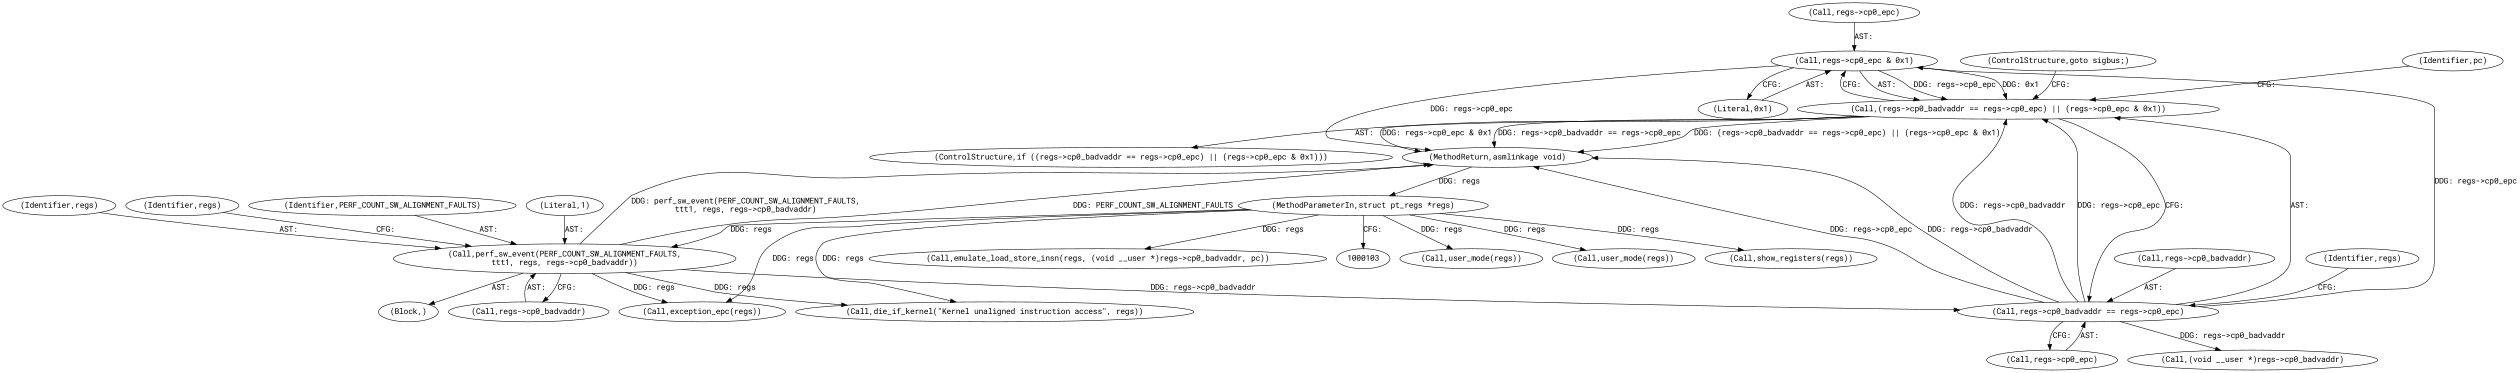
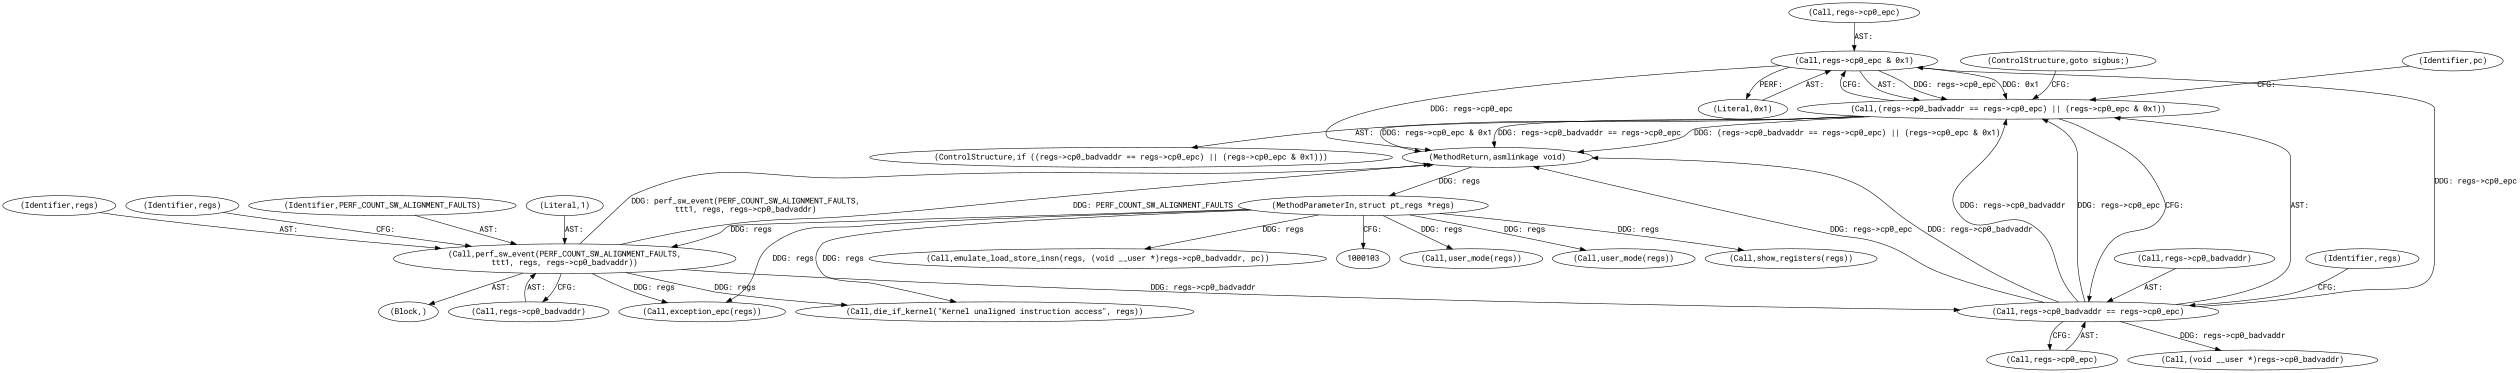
(1774, 85) -> (1773, 85)
